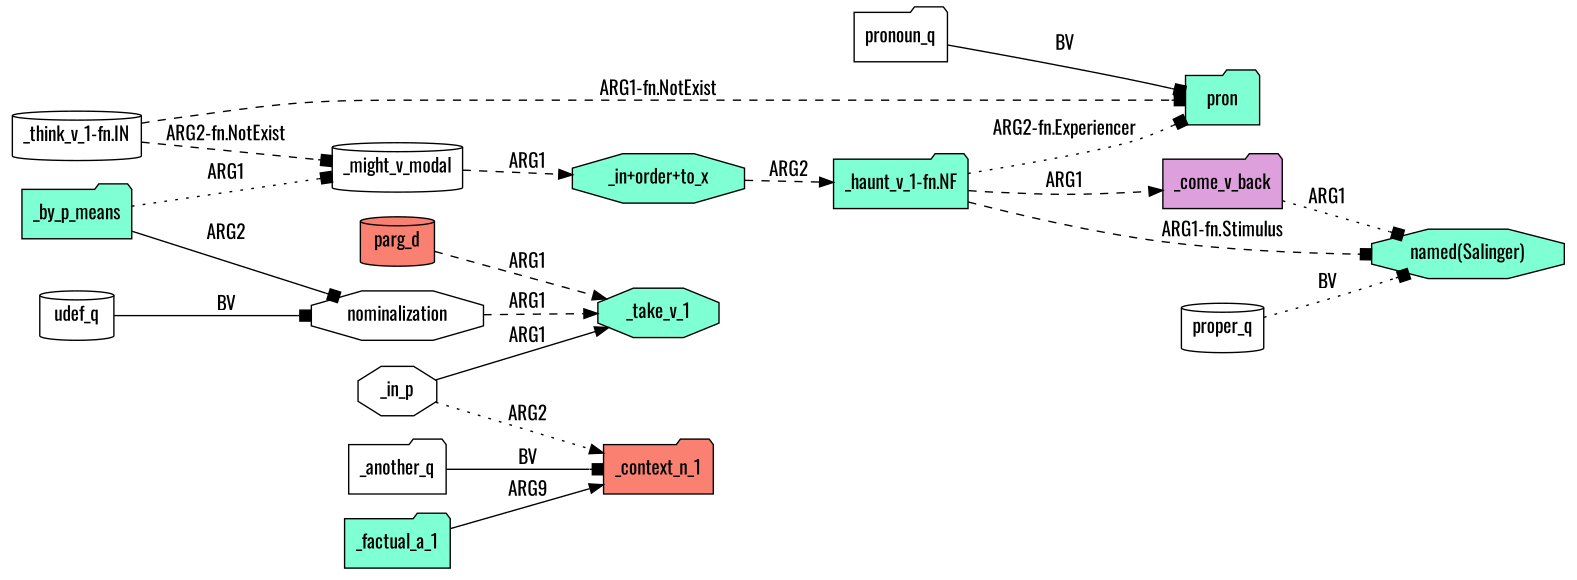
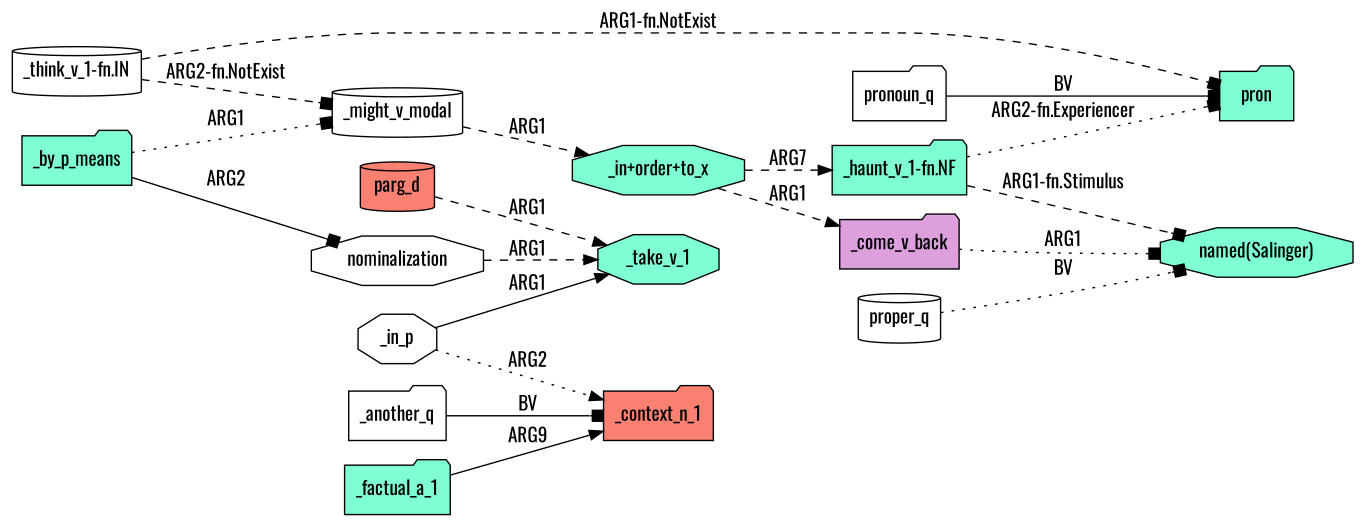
(789, 171) -> (788, 160)
(1059, 194) -> (772, 205)
(77, 316) -> none
